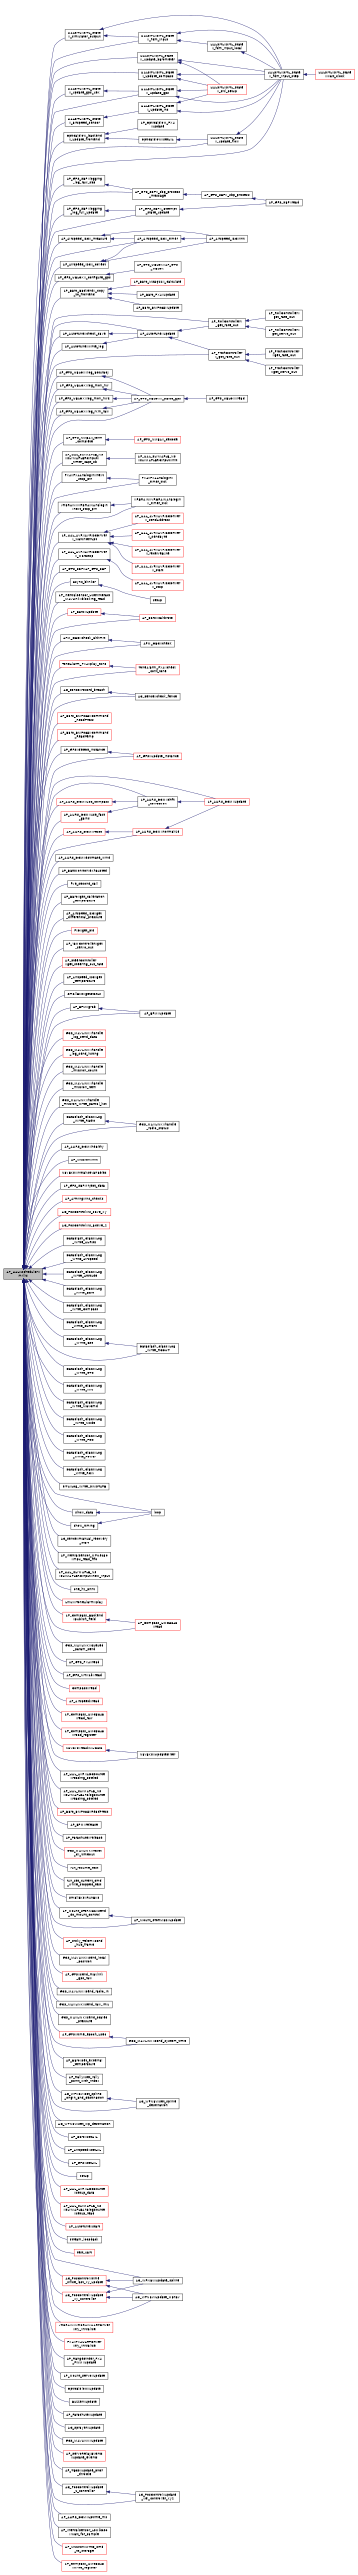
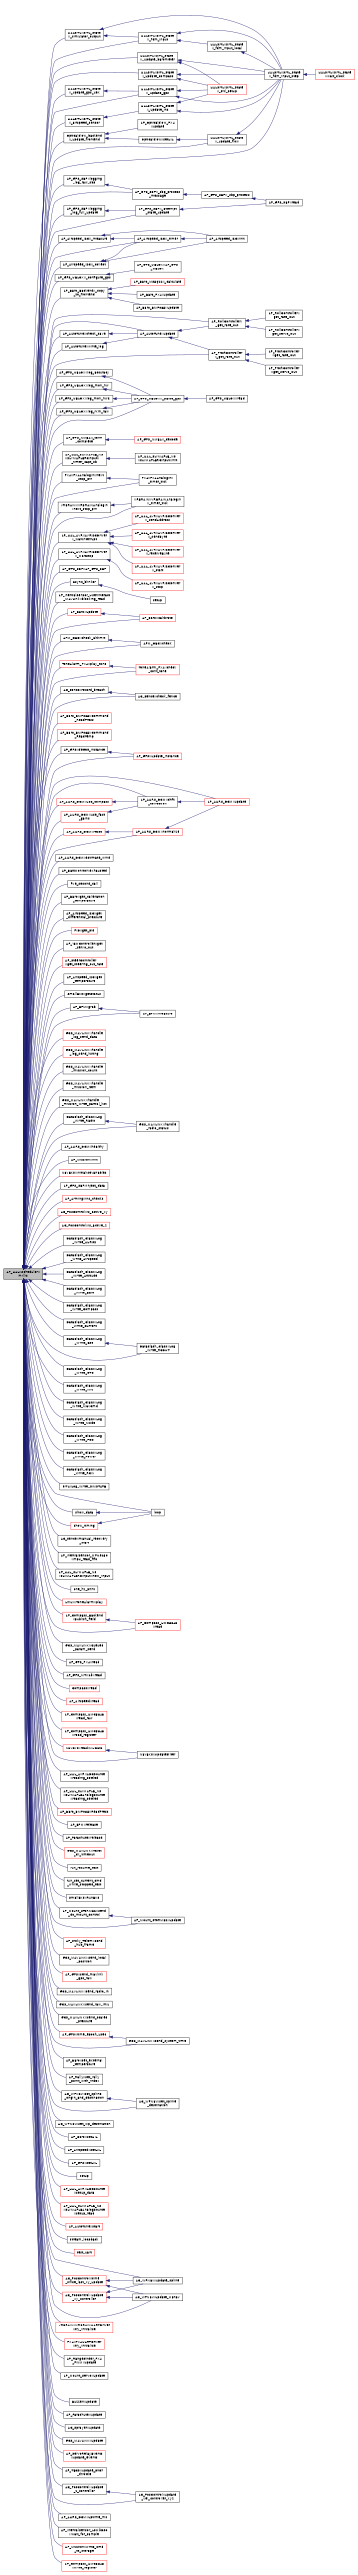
(158, 1014) -> (158, 1014)
(84, 1212) -> (84, 1212)
(84, 1526) -> (84, 1526)
(84, 2389) -> none
